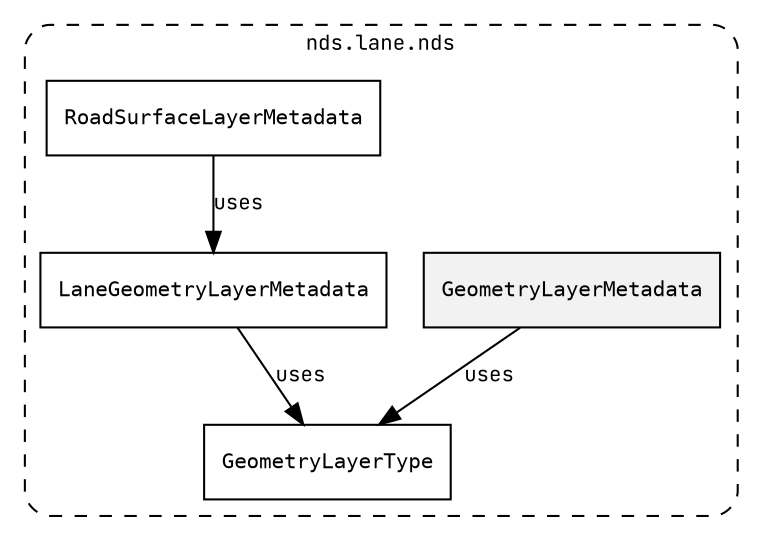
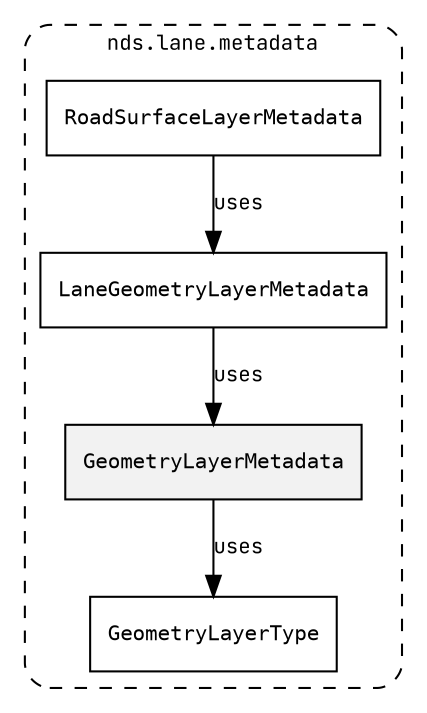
(381, 45) -> (213, 45)
(264, 367) -> (213, 366)
